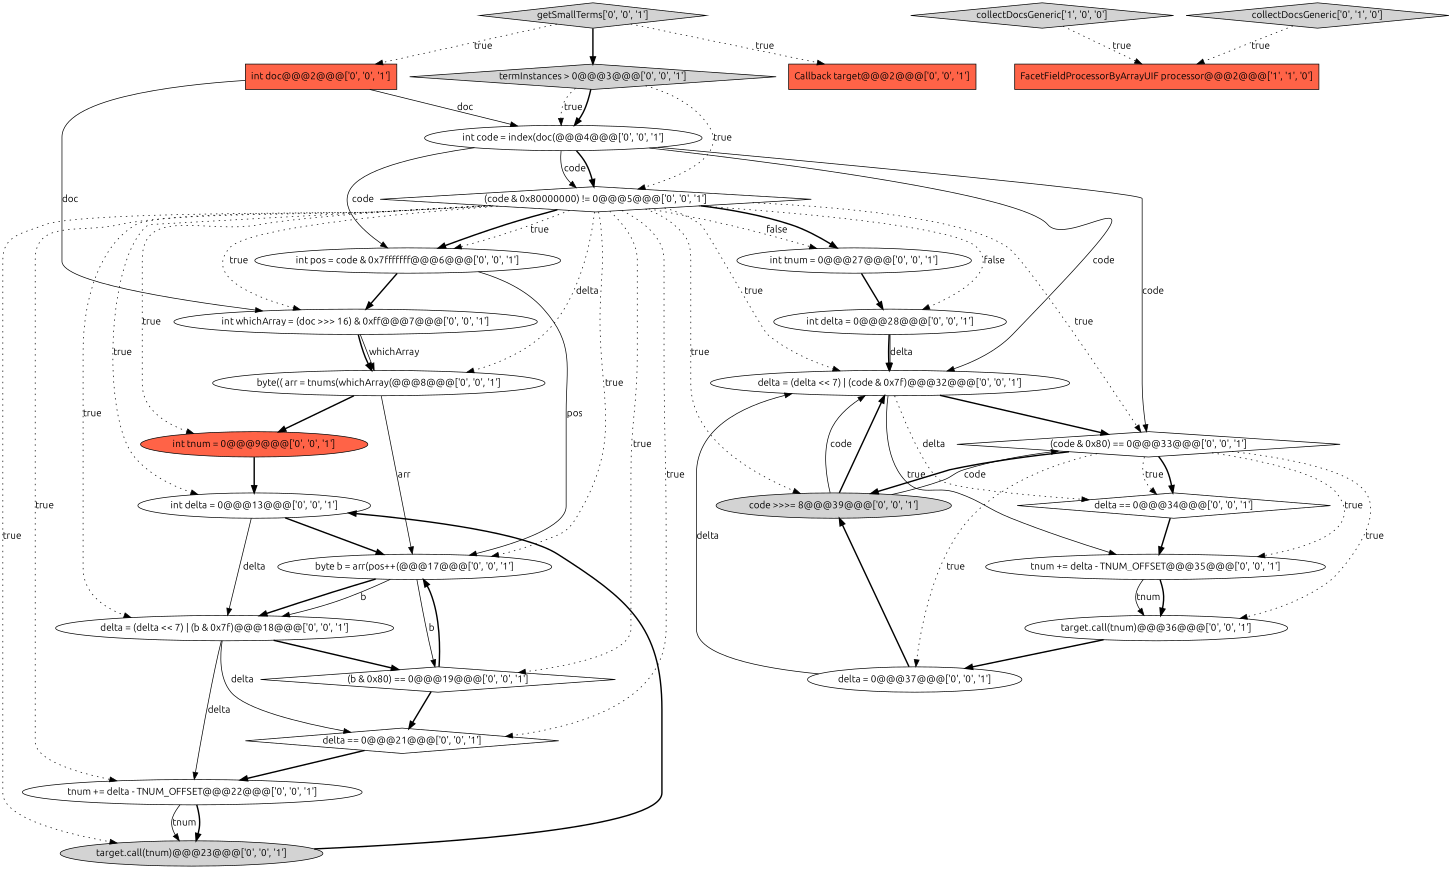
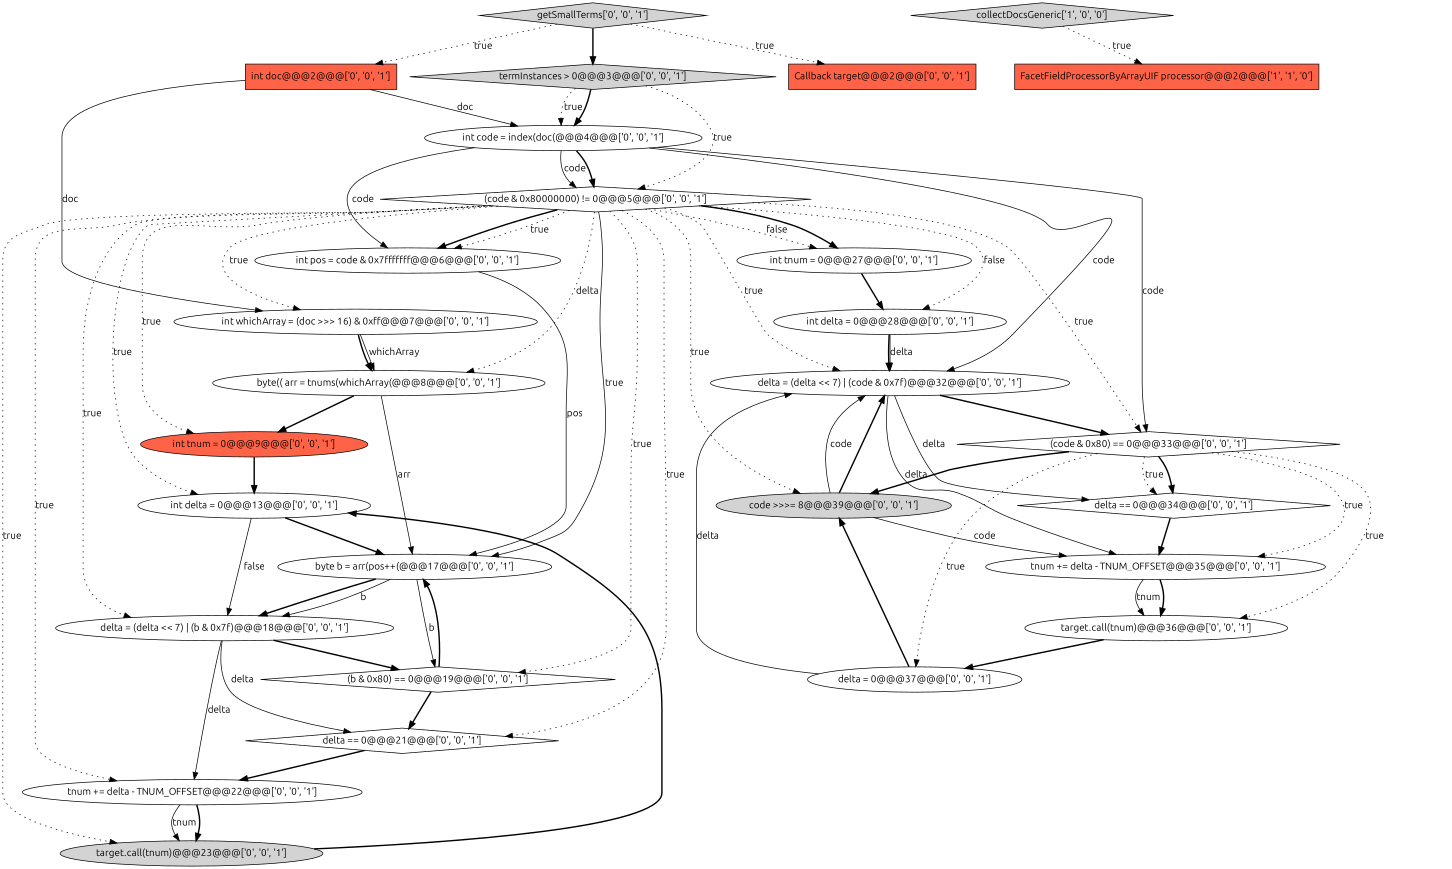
(1317, 15) -> none
(384, 288) -> none
(605, 412) -> (605, 412)
(955, 474) -> (966, 540)
(916, 475) -> (916, 475)
(963, 487) -> (963, 487)
(255, 567) -> (255, 567)
